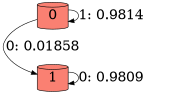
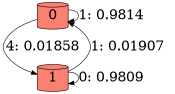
(47, 47) -> (47, 47)
none -> (90, 50)
